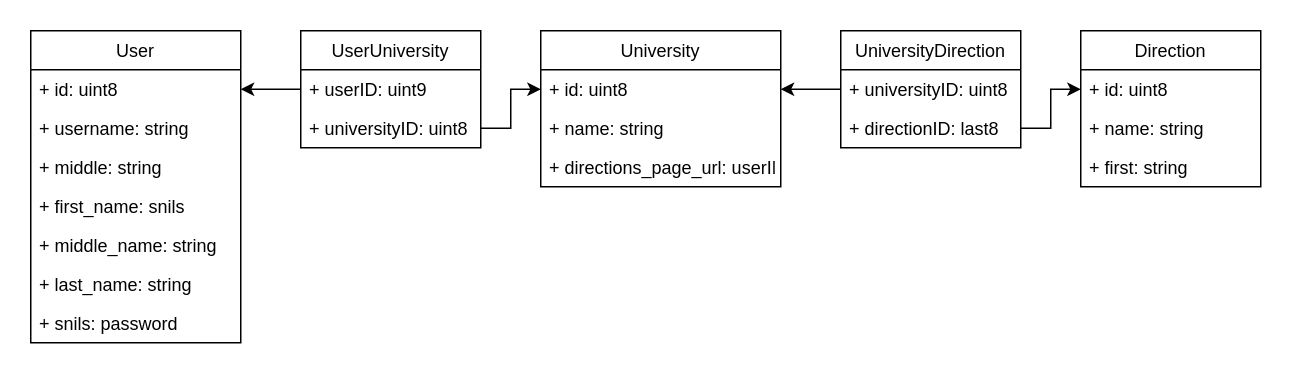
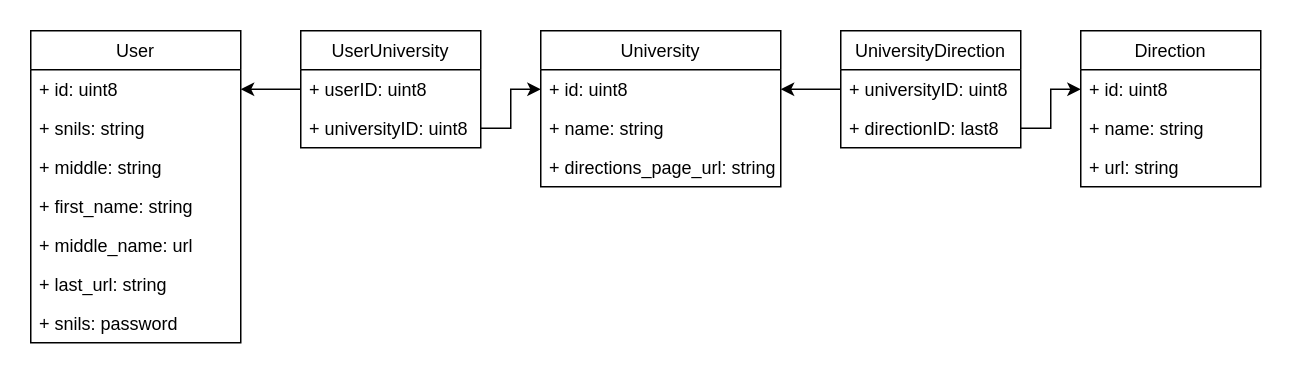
(375, 90) -> (375, 90)
(120, 129) -> (101, 129)
(681, 168) -> (679, 168)
(1153, 168) -> (1143, 168)
(121, 207) -> (128, 207)
(131, 246) -> (116, 246)
(123, 285) -> (116, 285)
